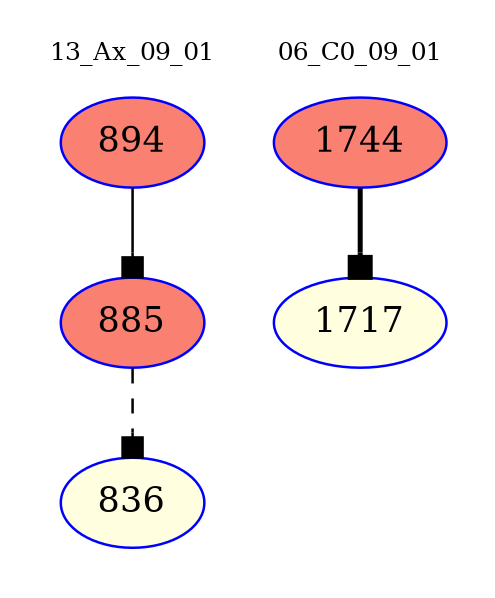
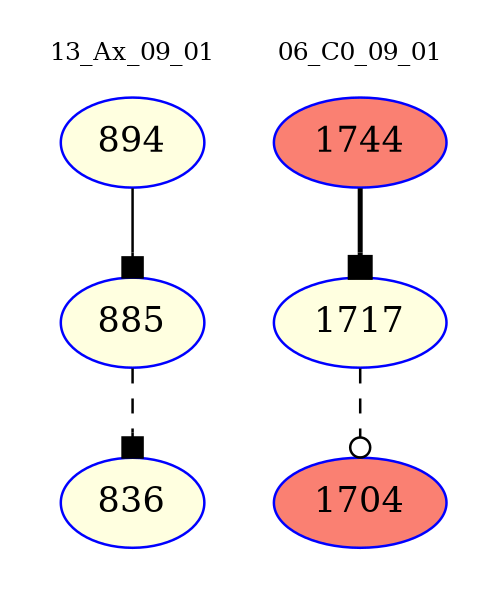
(133, 143) -> (133, 143)
(133, 323) -> (133, 323)
none -> (360, 503)
